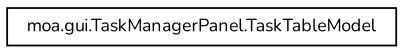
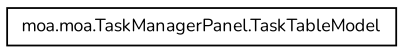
(202, 27) -> (202, 27)
